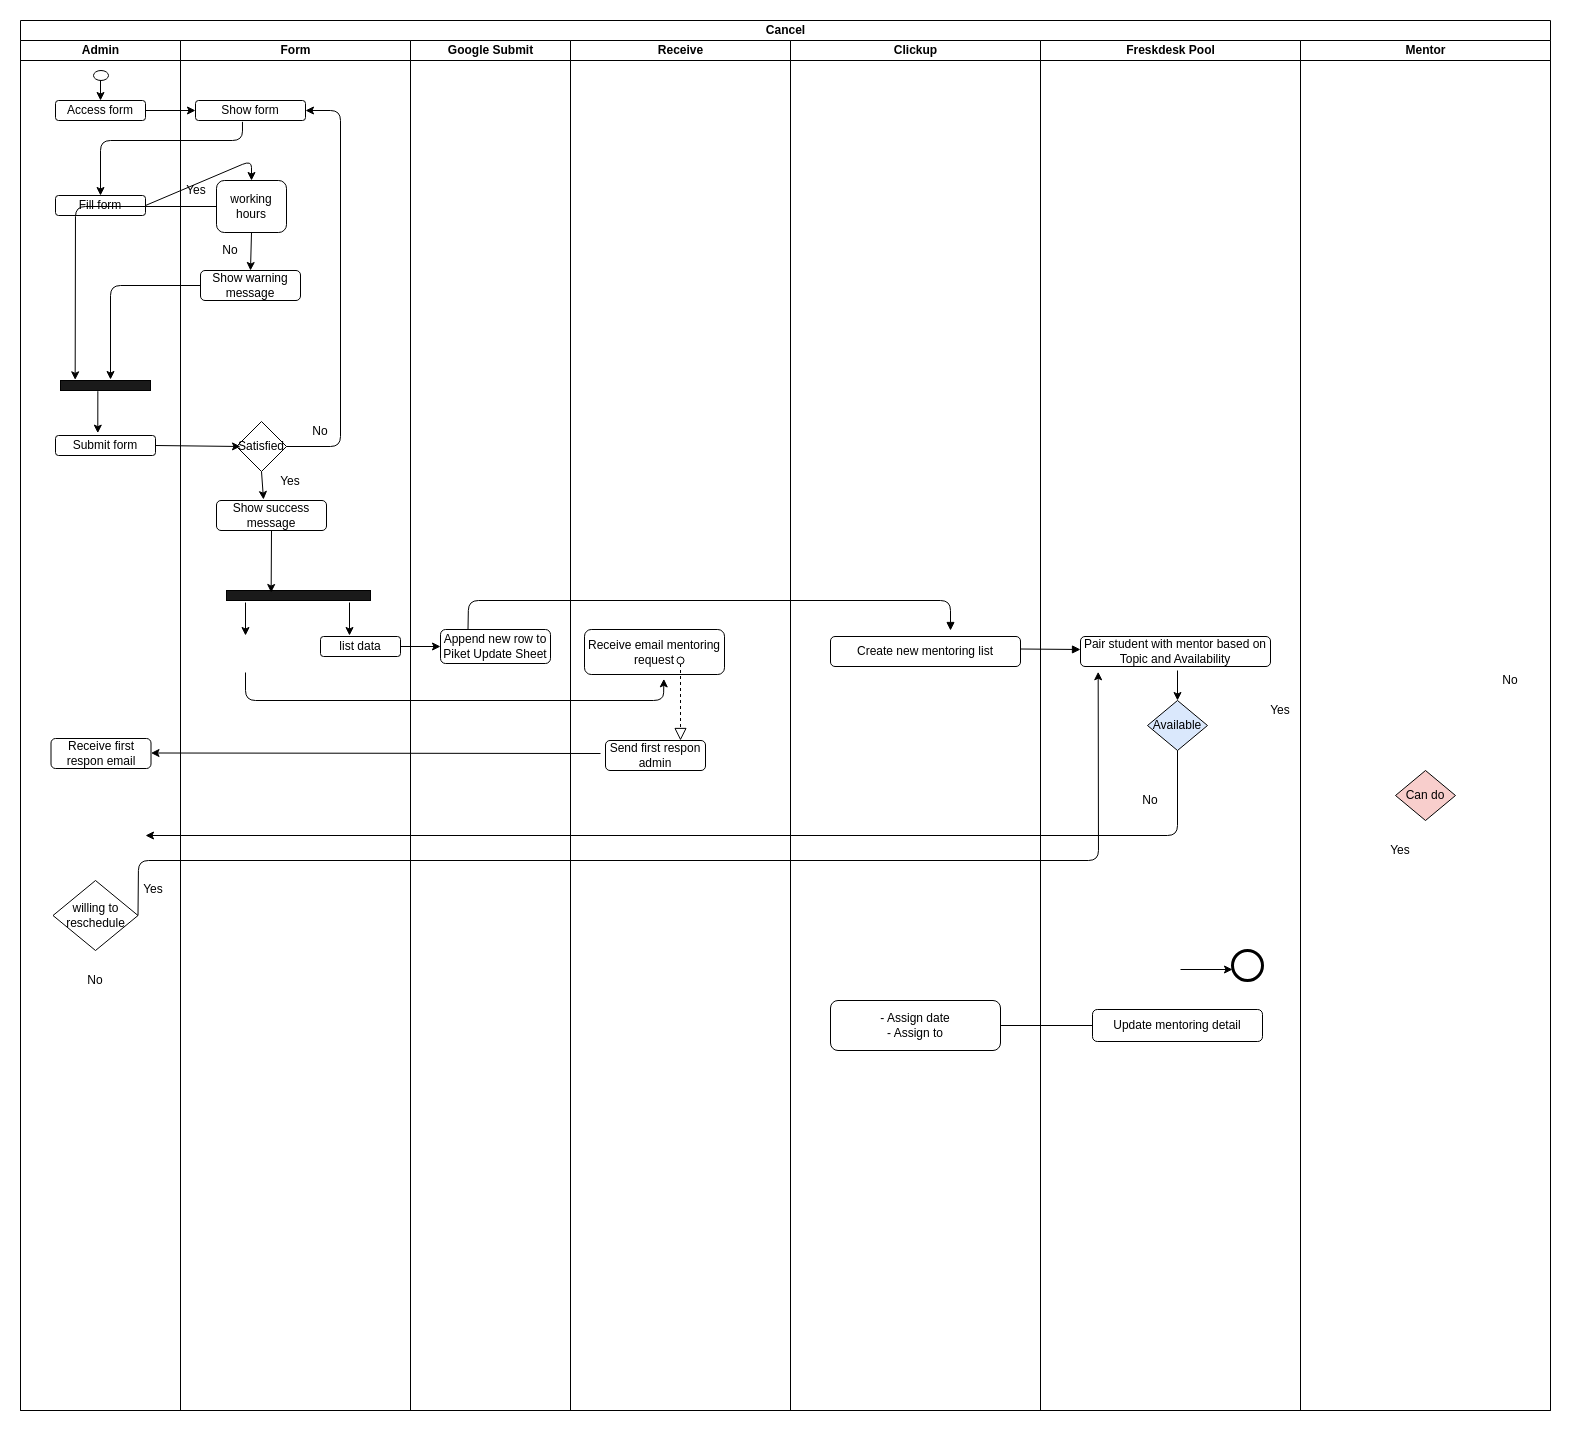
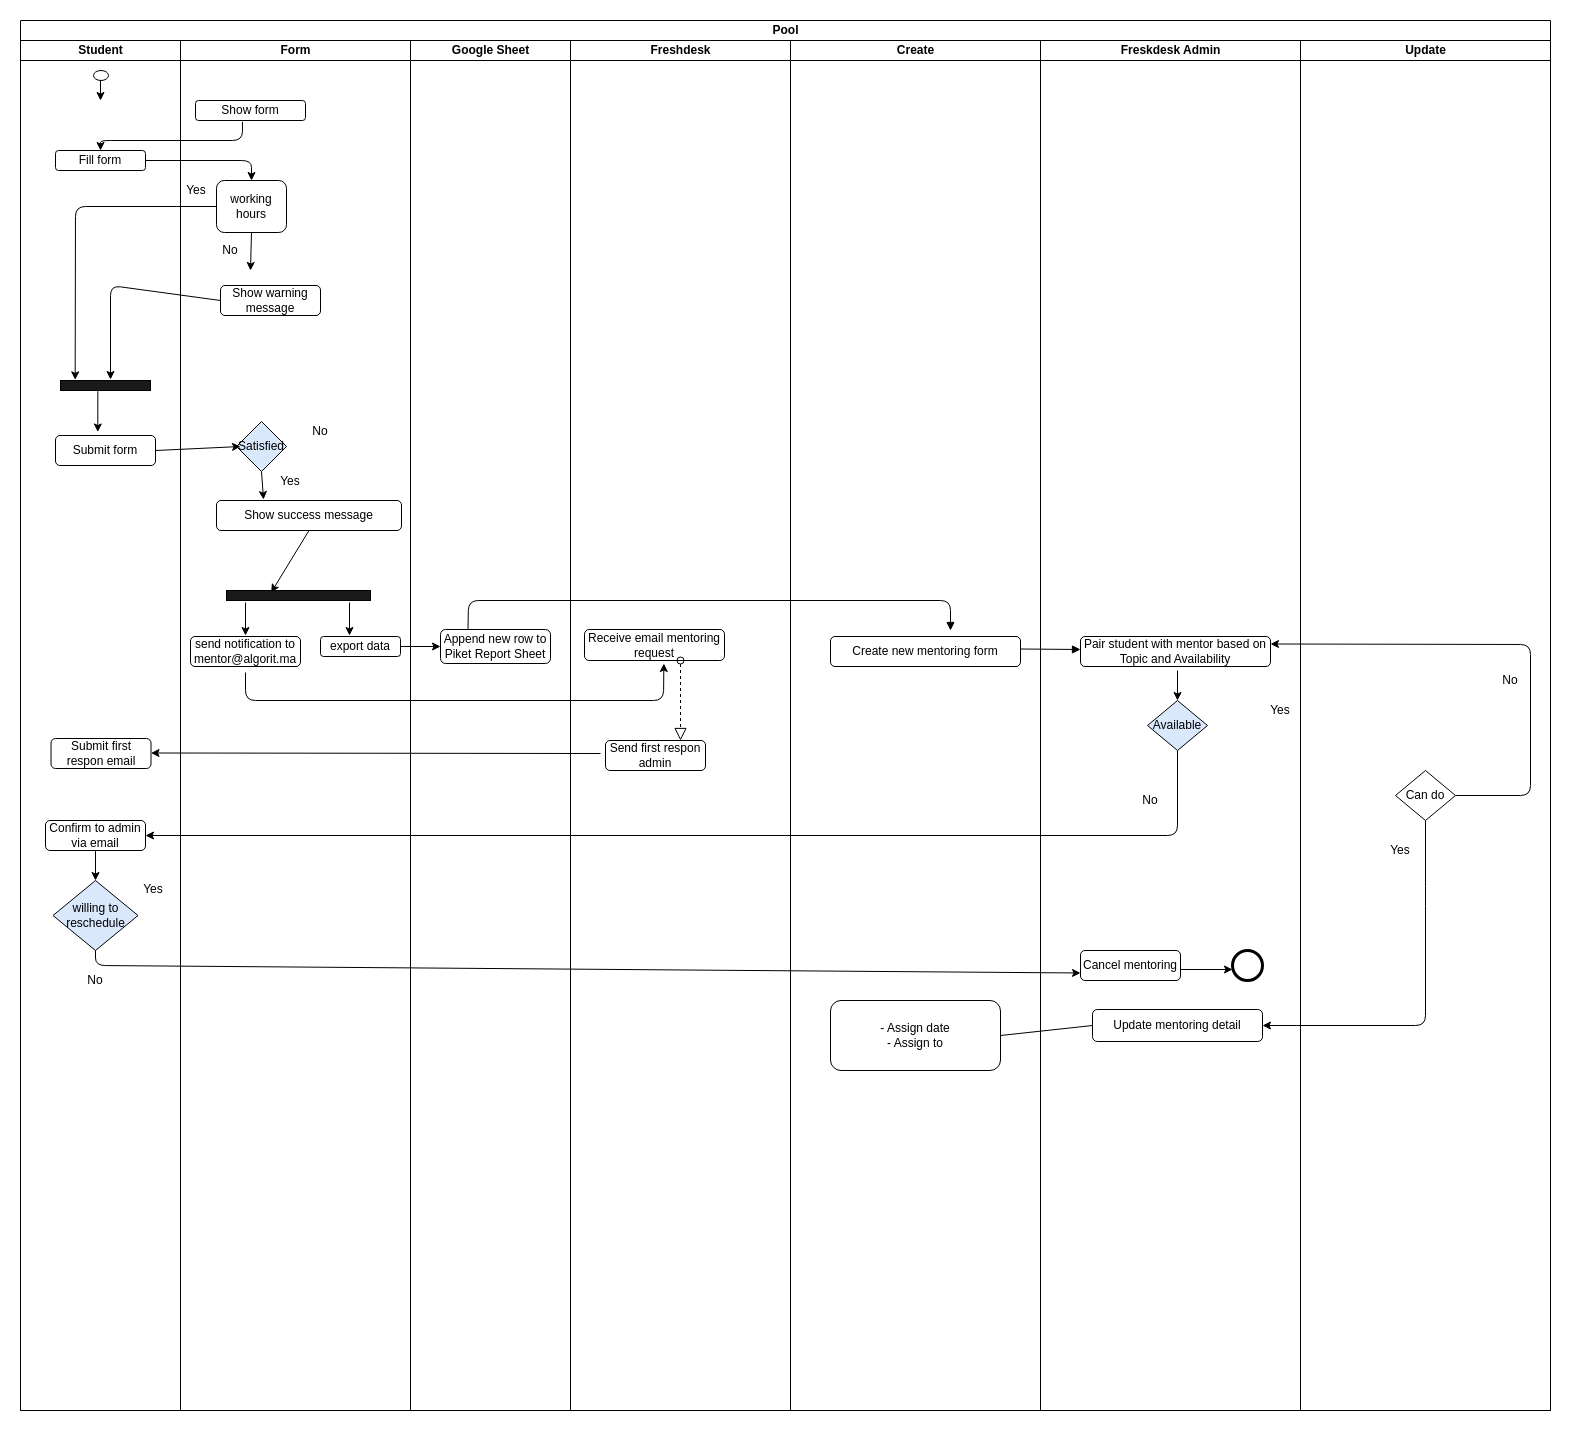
(786, 31) -> (786, 31)
(101, 51) -> (101, 51)
(491, 51) -> (491, 51)
(681, 51) -> (681, 51)
(916, 51) -> (916, 51)
(1171, 51) -> (1171, 51)
(1426, 51) -> (1426, 51)
(101, 111) -> none
(167, 111) -> none
(101, 206) -> (101, 161)
(251, 286) -> (271, 301)
(341, 292) -> none
(106, 446) -> (106, 451)
(262, 447) -> (262, 447)
(272, 516) -> (309, 516)
none -> (1507, 644)
(361, 647) -> (361, 647)
(496, 647) -> (496, 647)
none -> (246, 652)
(655, 652) -> (655, 645)
(926, 652) -> (926, 652)
(102, 754) -> (102, 754)
(1426, 796) -> (1426, 796)
none -> (96, 836)
(682, 861) -> none
none -> (96, 862)
(96, 916) -> (96, 916)
none -> (1131, 966)
none -> (581, 969)
none -> (1426, 996)
(916, 1026) -> (916, 1036)
